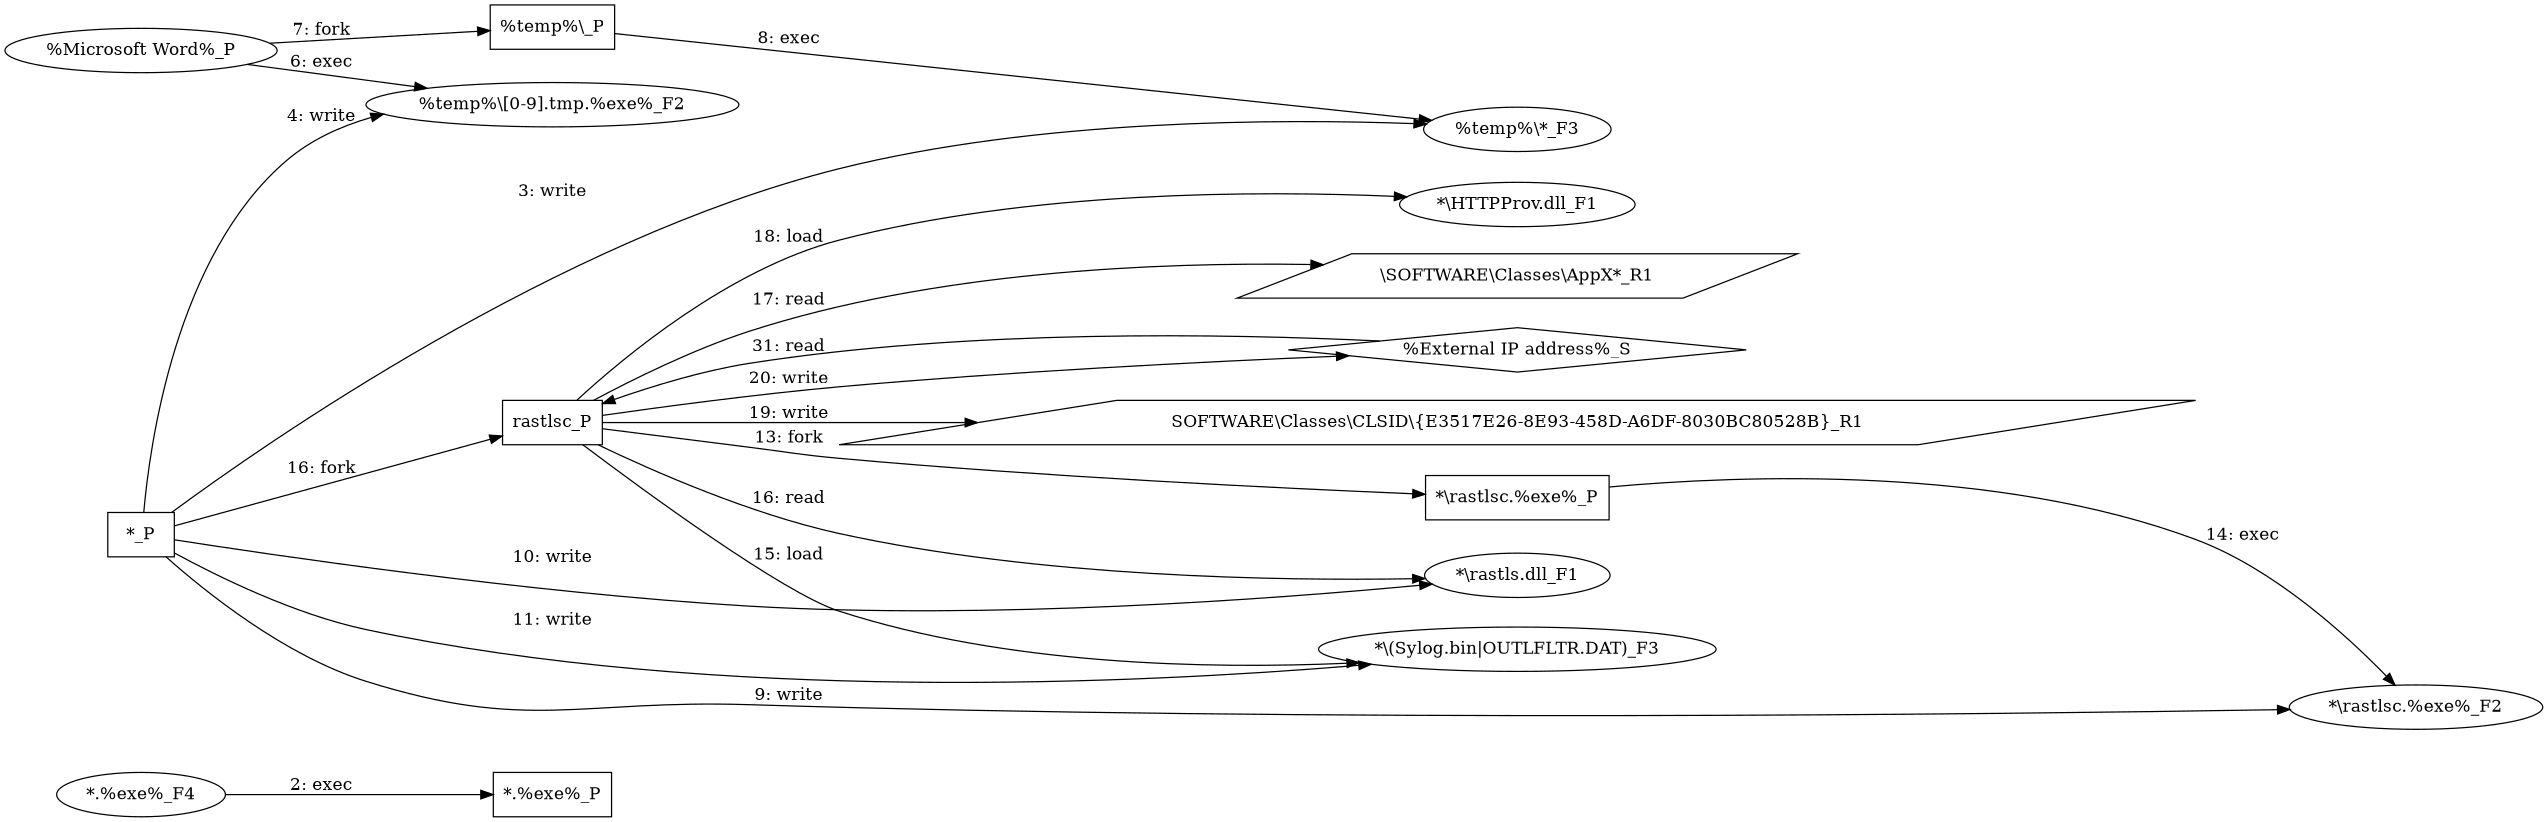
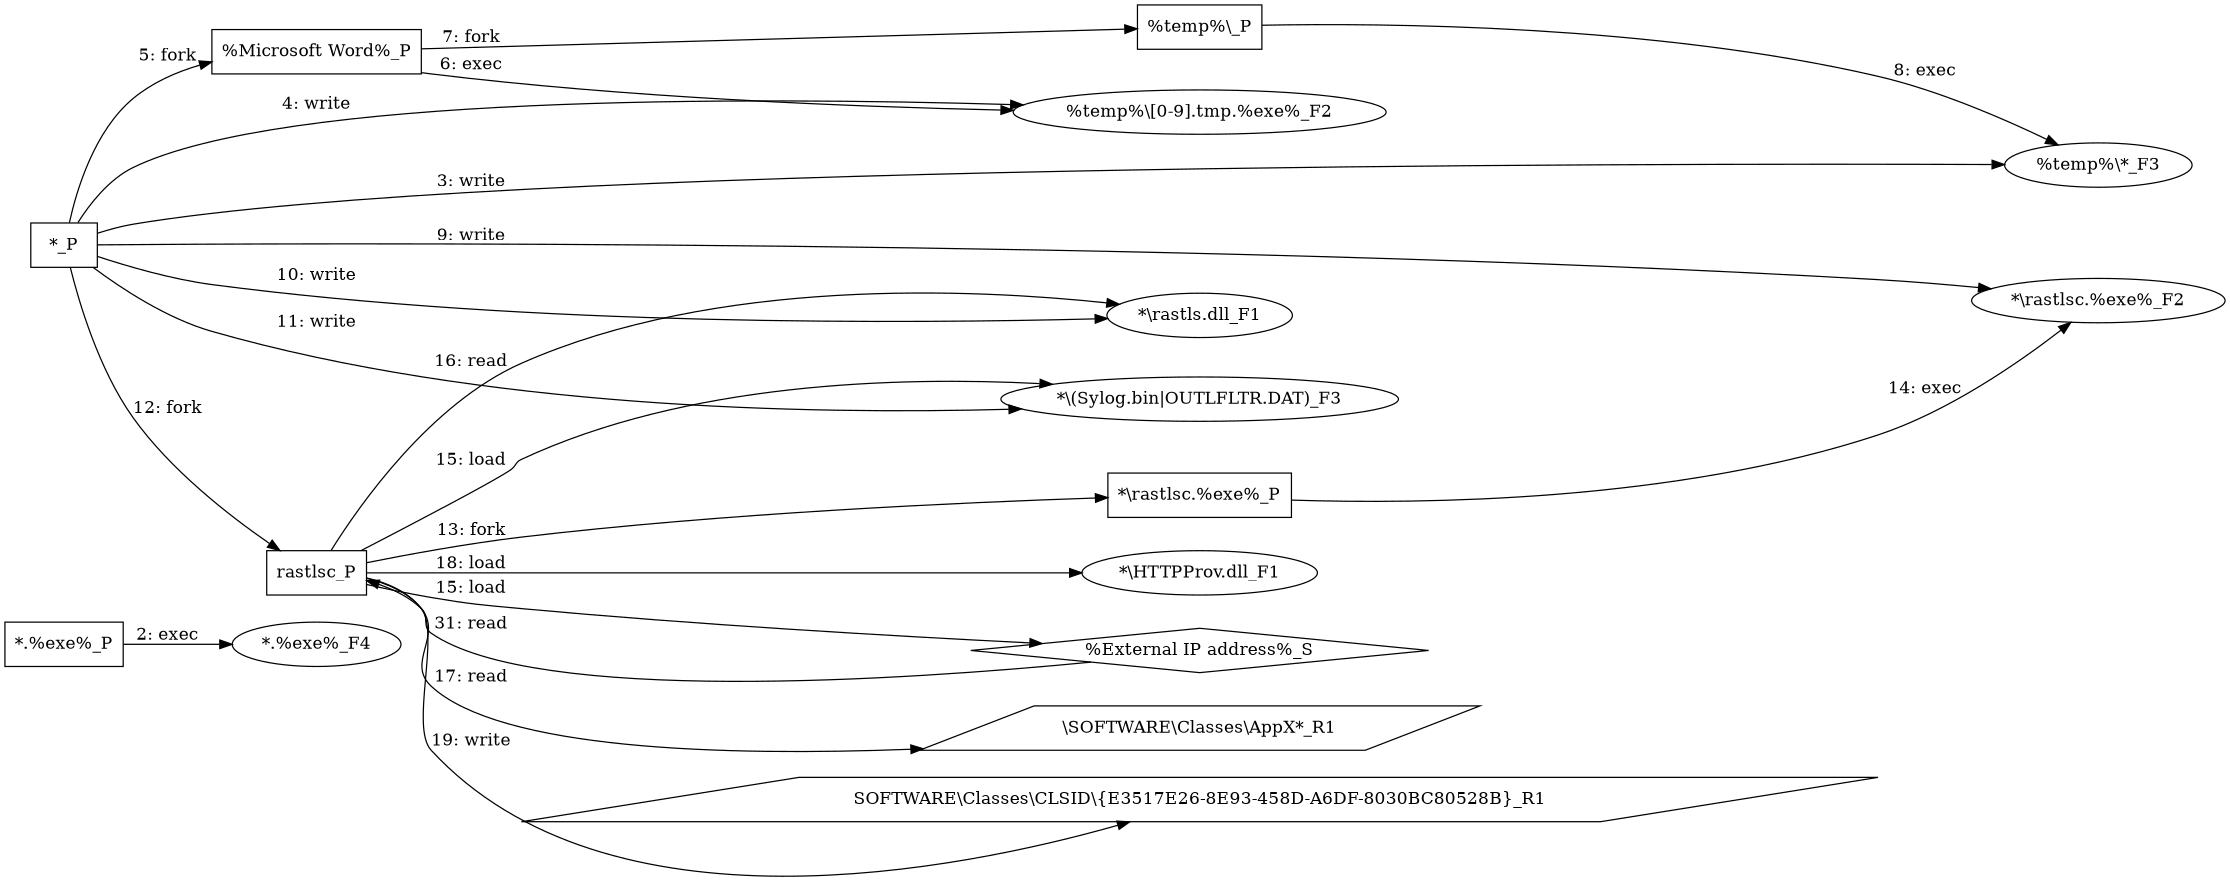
(141, 51) -> (317, 52)
none -> (111, 123)
(789, 379) -> (471, 588)
(322, 469) -> (168, 408)
(353, 795) -> (171, 644)
